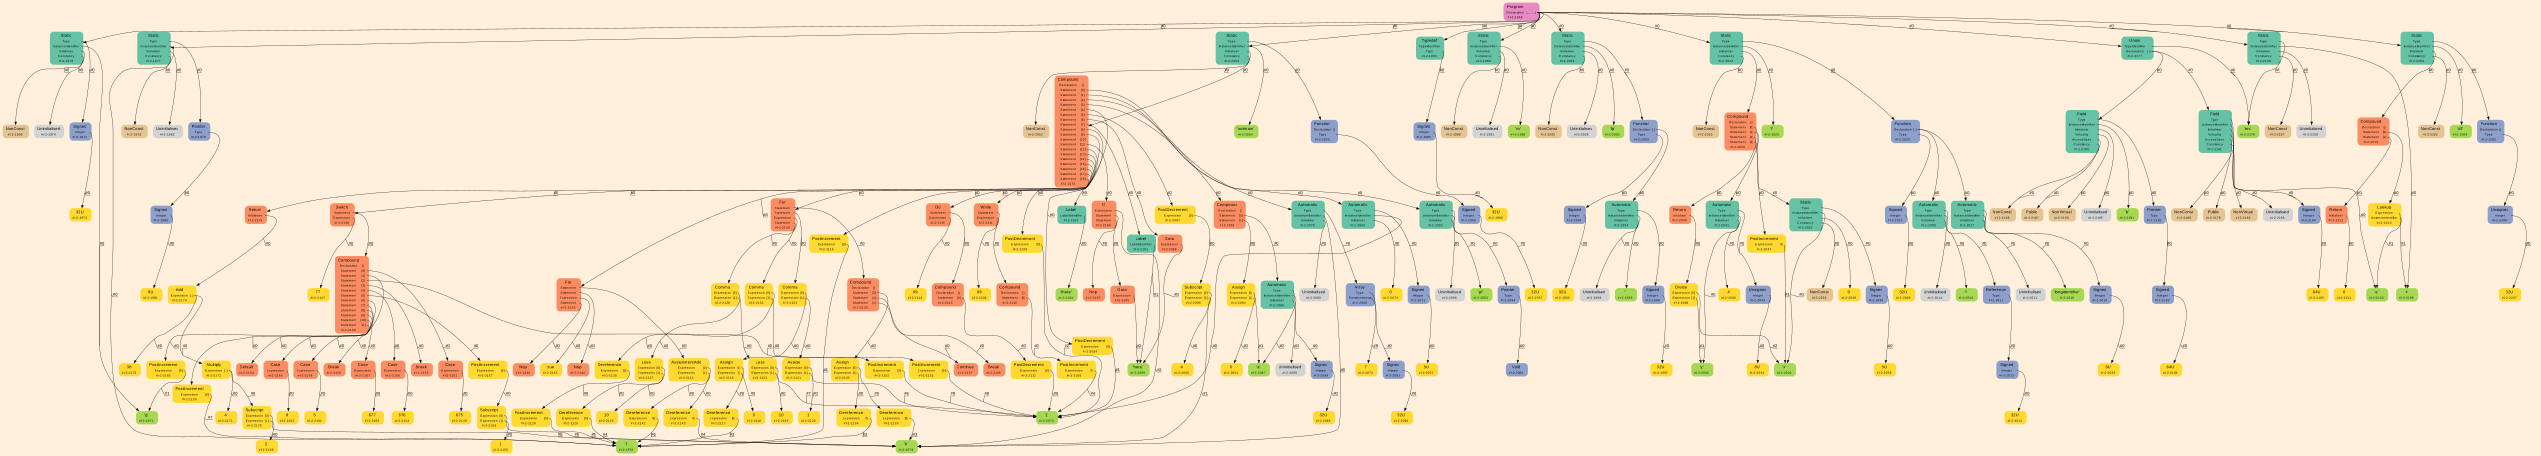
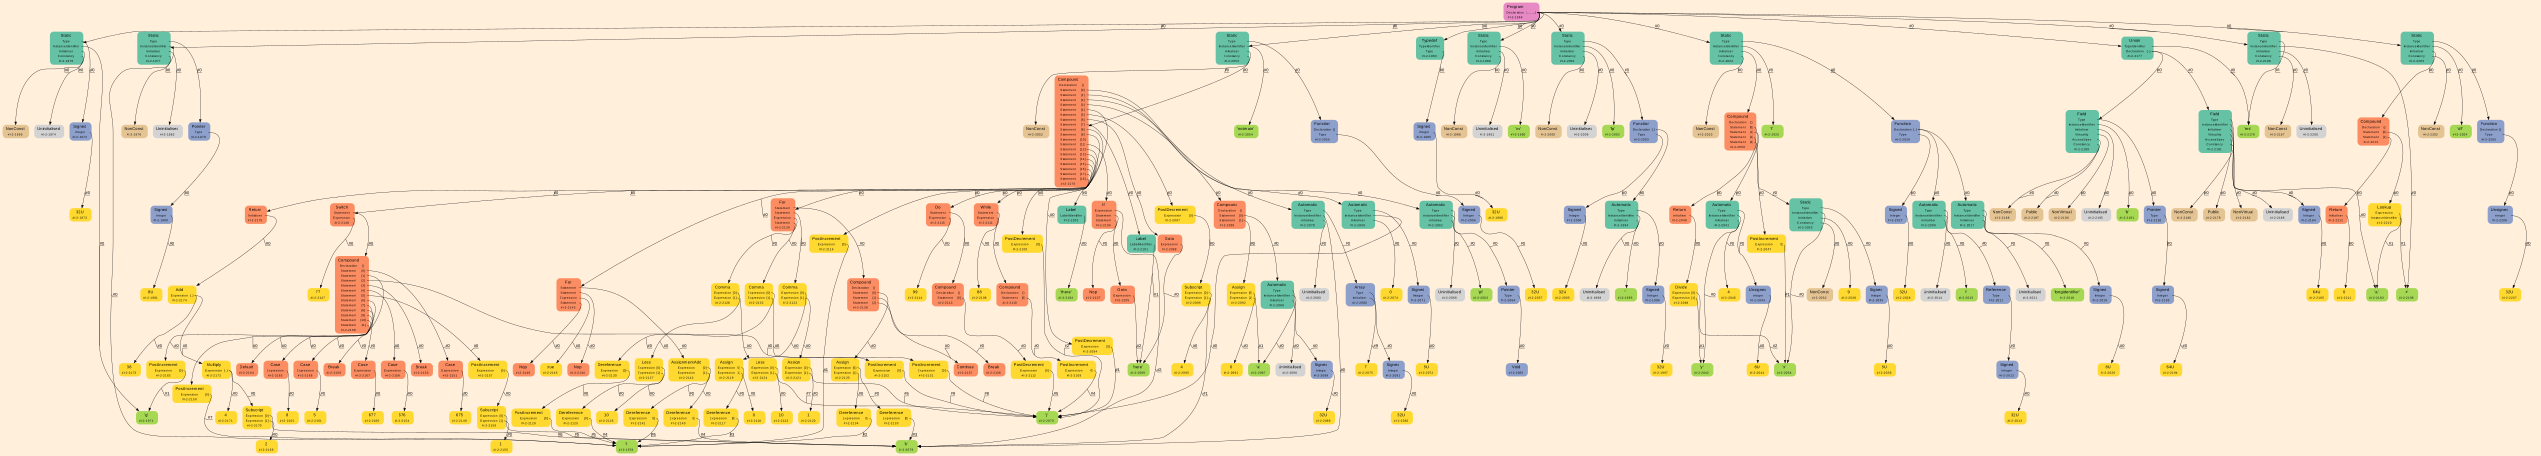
(1360, 298) -> (1360, 298)
